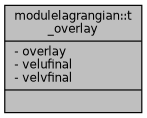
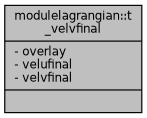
(73, 29) -> (73, 29)
